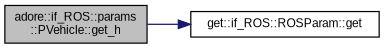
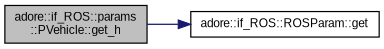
(285, 24) -> (285, 24)
